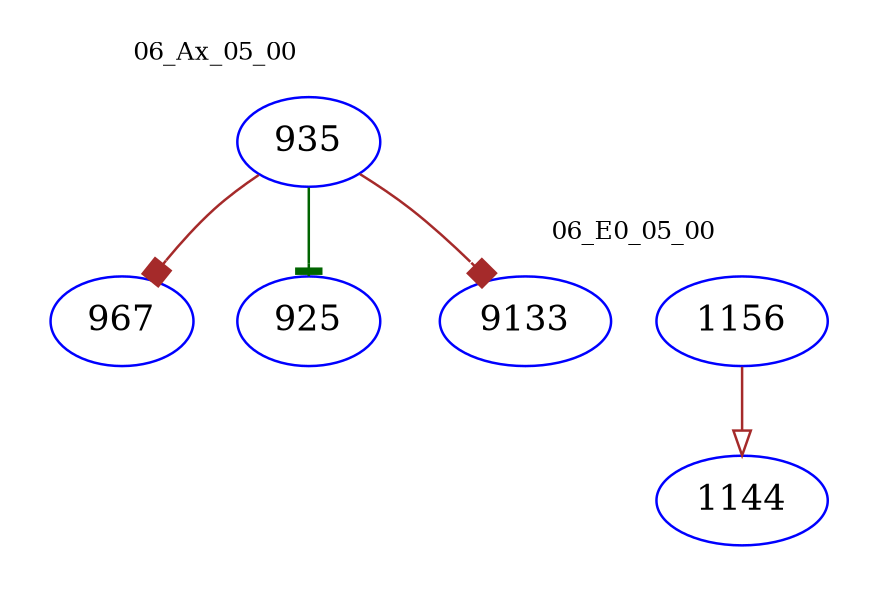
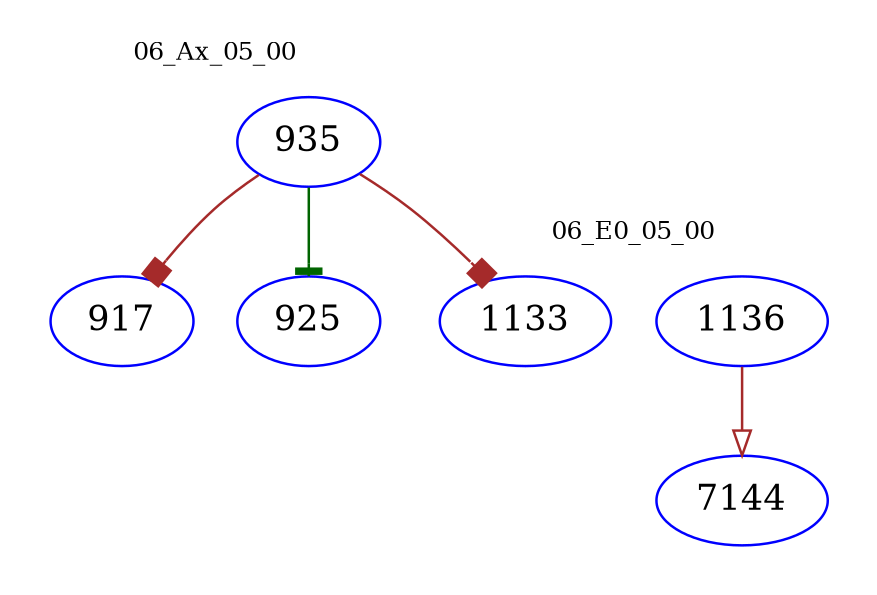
(122, 321) -> (122, 321)
(525, 321) -> (525, 321)
(742, 321) -> (742, 321)
(742, 501) -> (742, 501)
